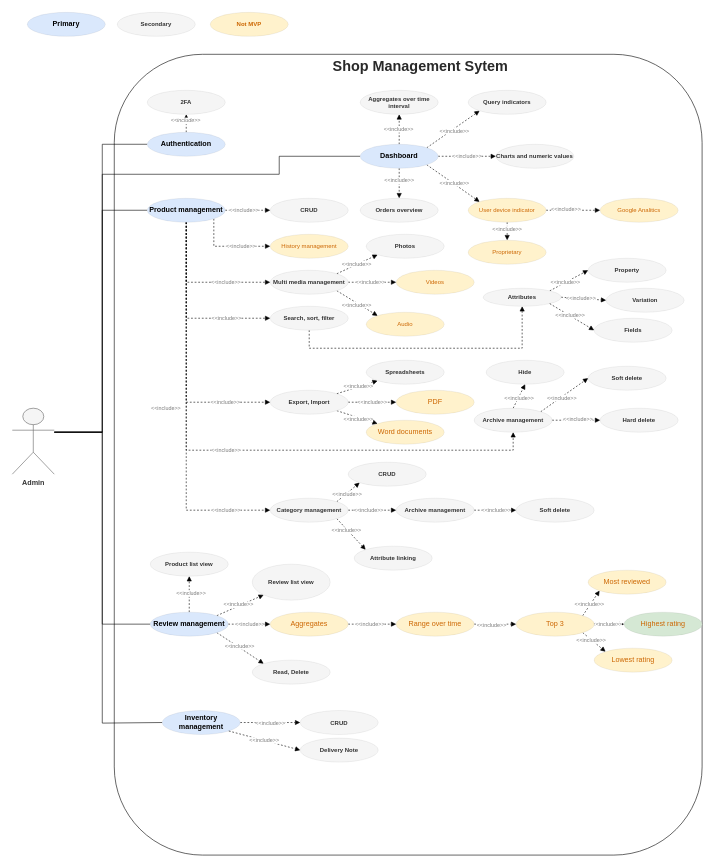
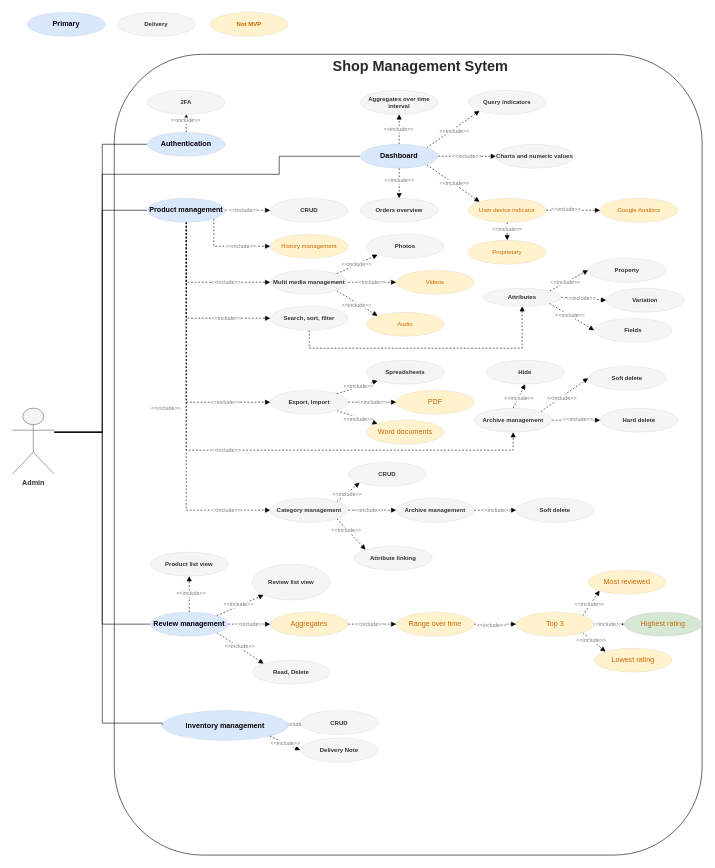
(156, 24) -> (156, 24)
(201, 723) -> (225, 726)
